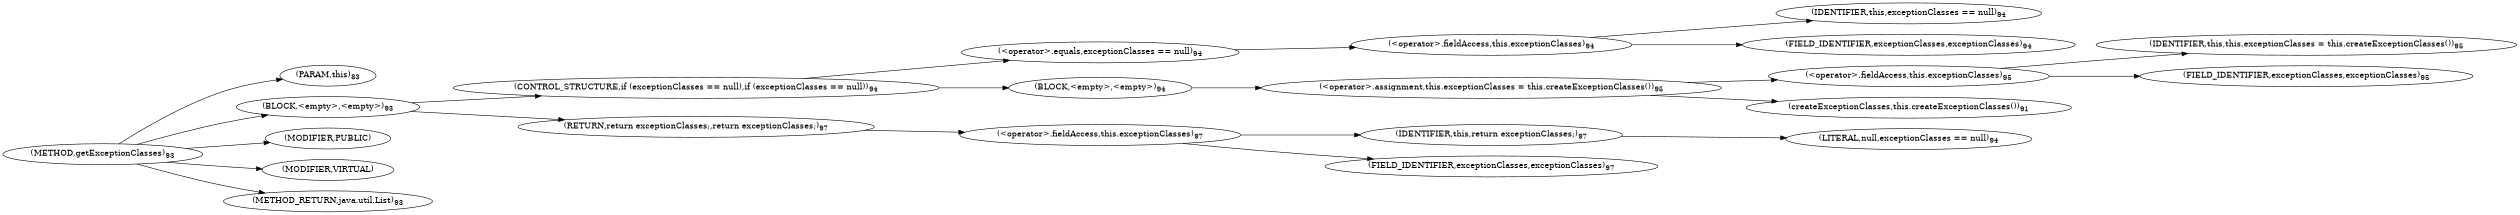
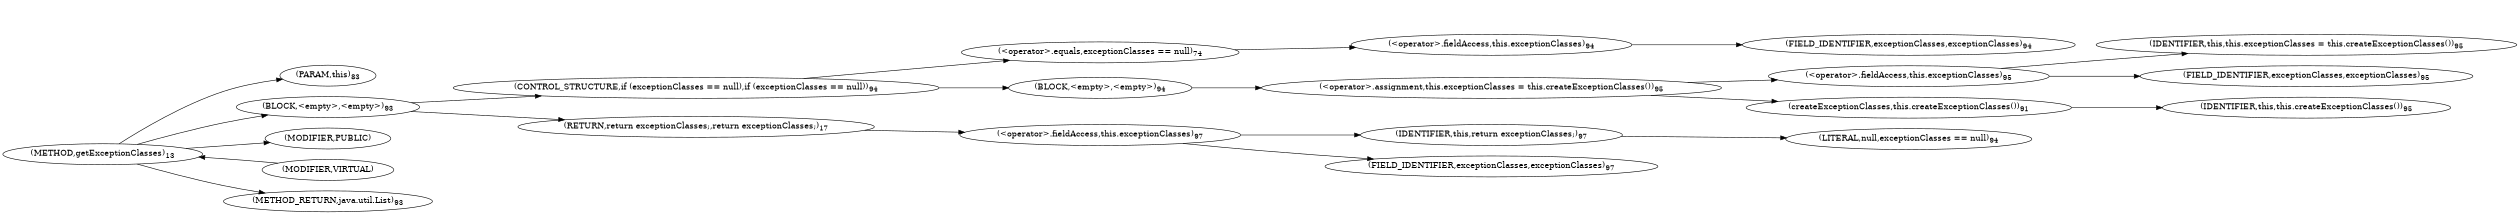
(1909, 13) -> none
(1198, 52) -> (1198, 52)
none -> (2306, 108)
(824, 126) -> (824, 126)
(170, 153) -> (170, 153)
(212, 166) -> (241, 160)
